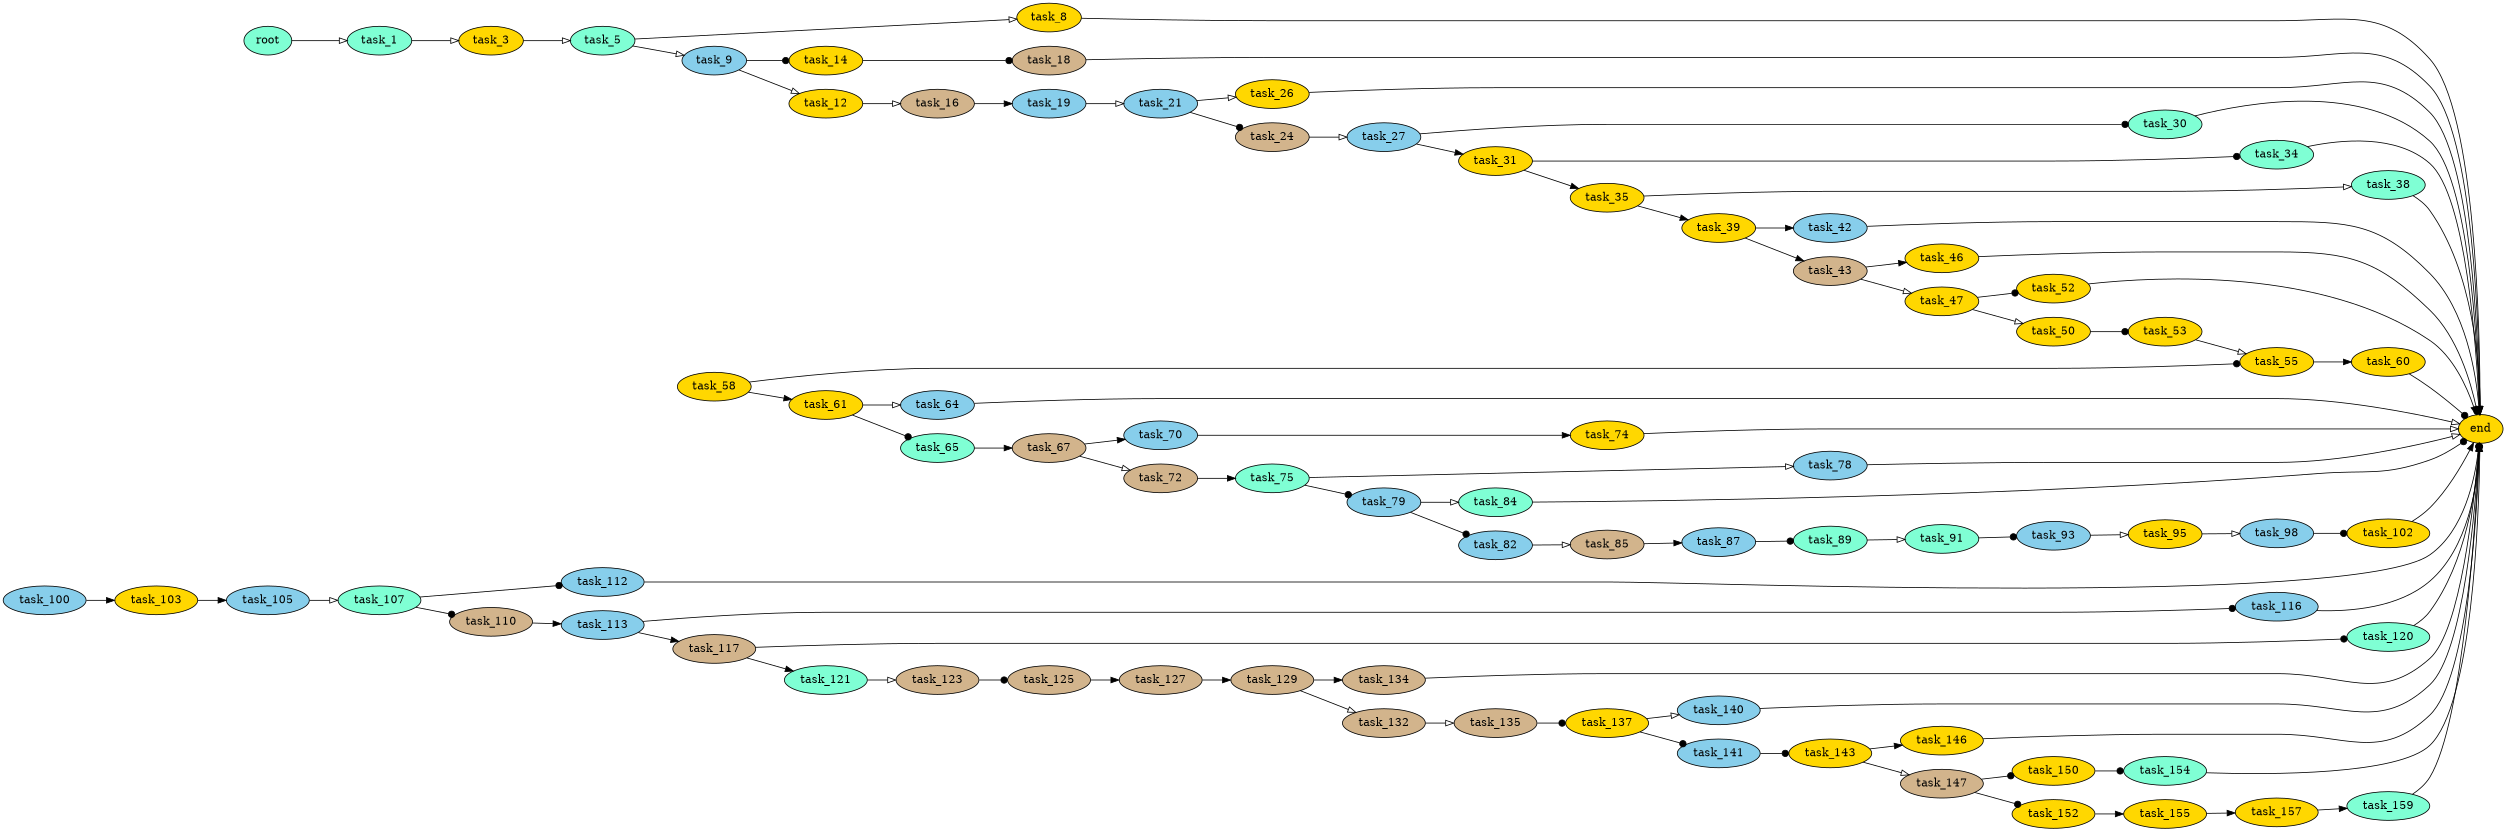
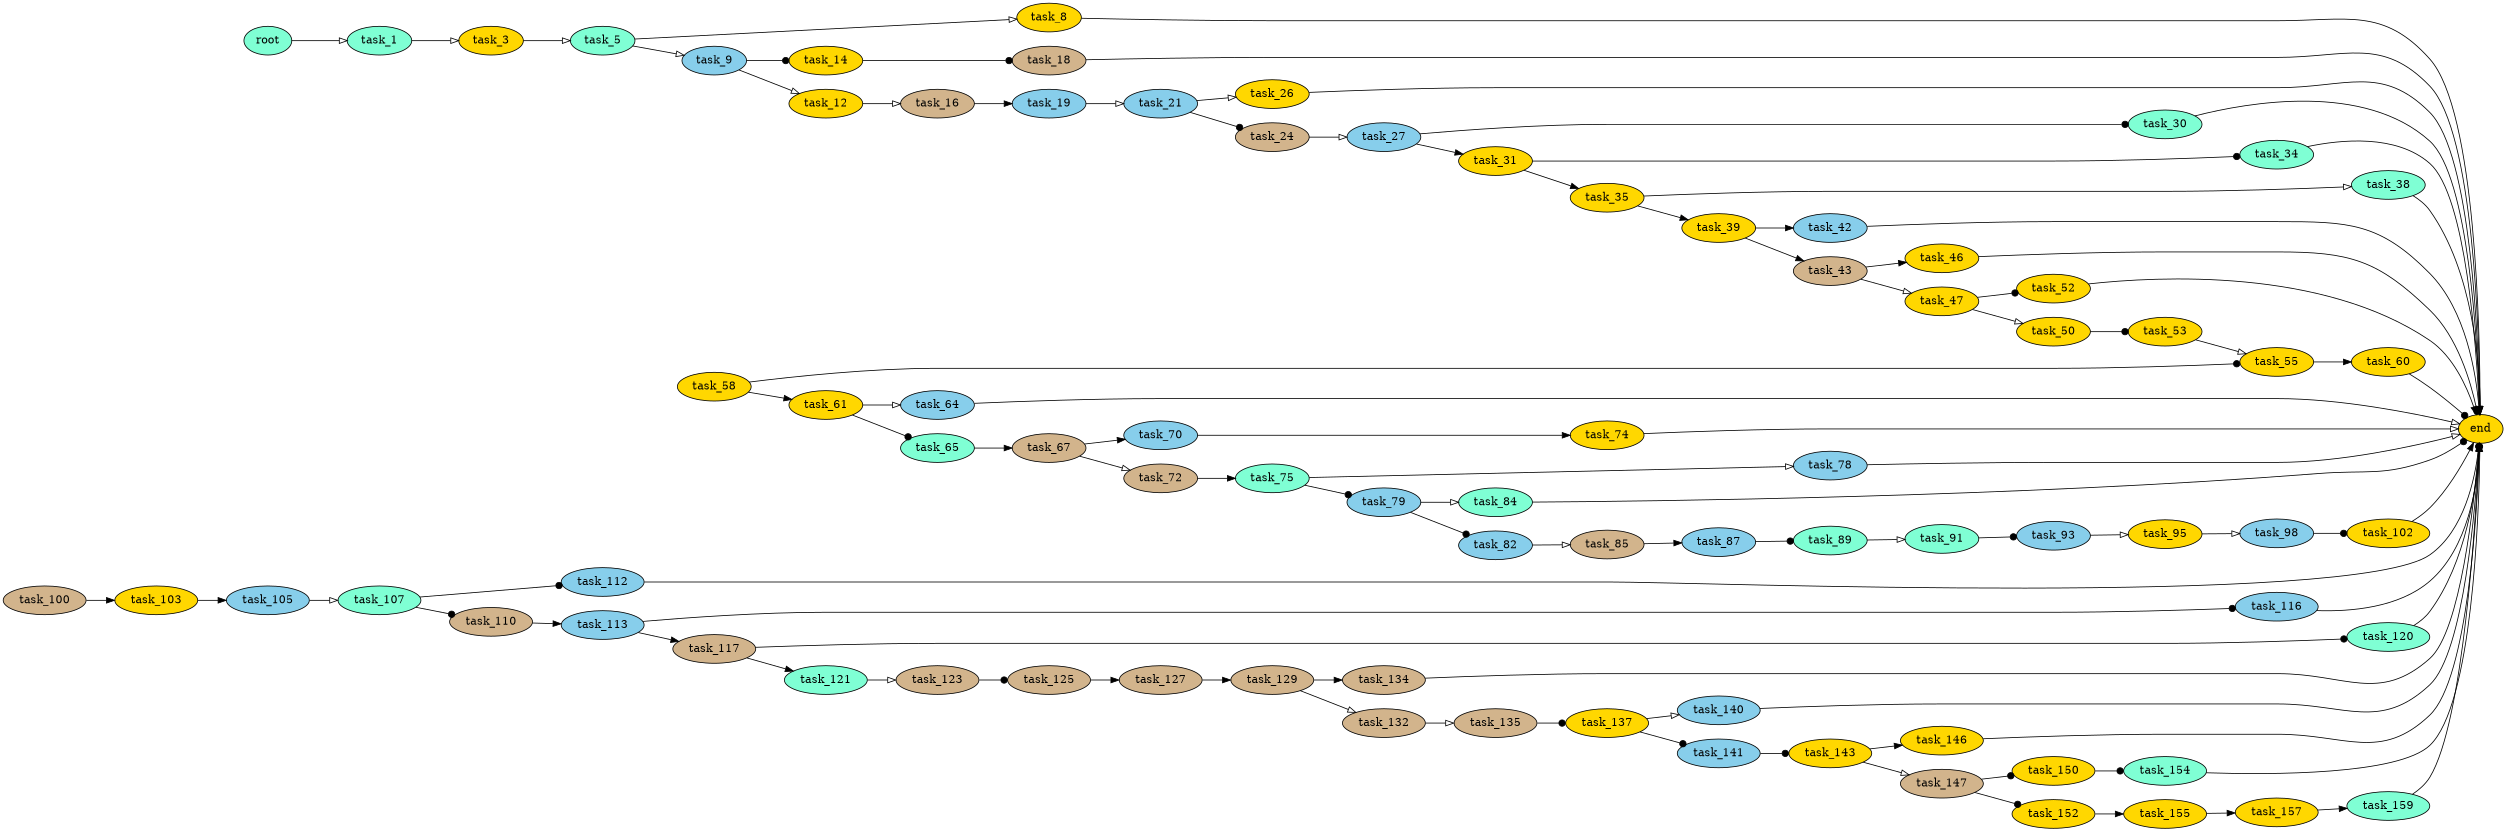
(45, 600) -> (45, 600)
